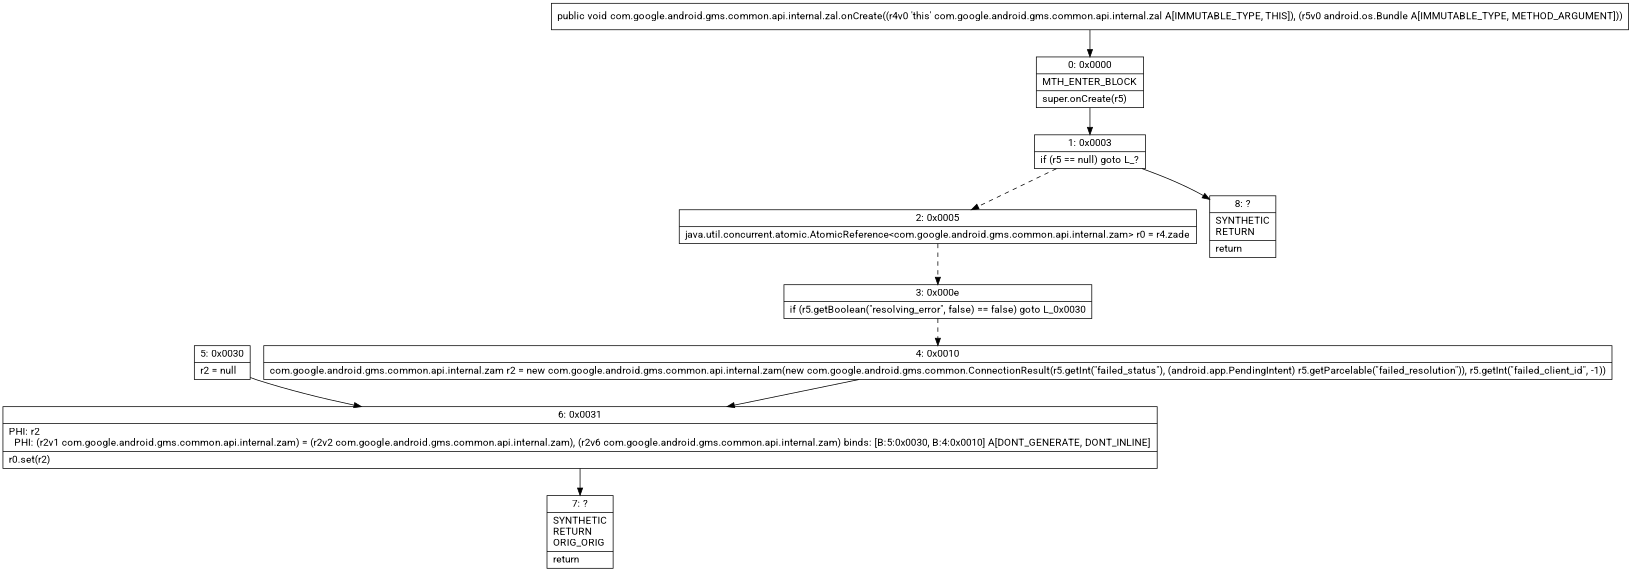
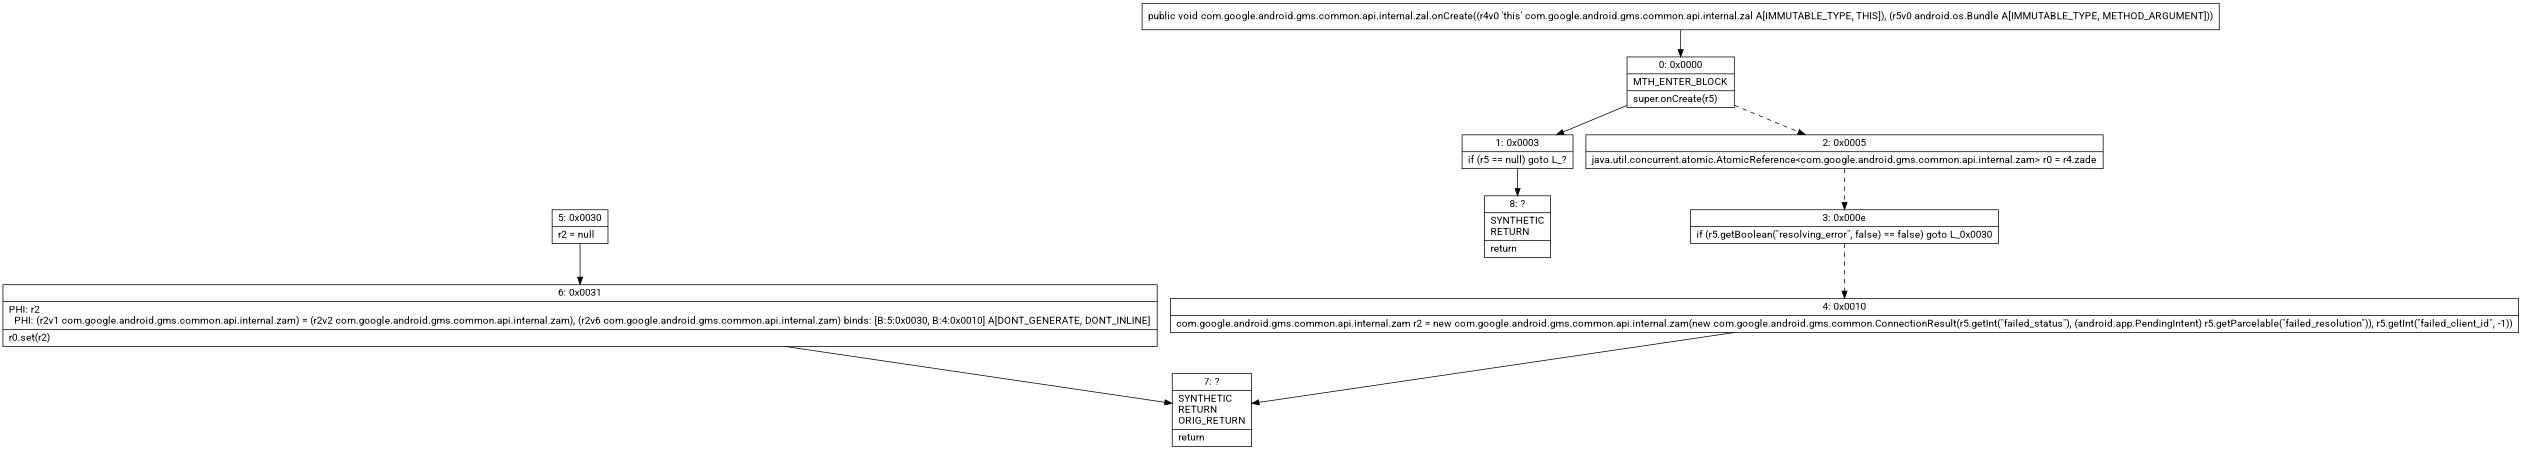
(1017, 188) -> (1766, 119)
(797, 392) -> (1497, 367)
(579, 543) -> (1212, 421)
